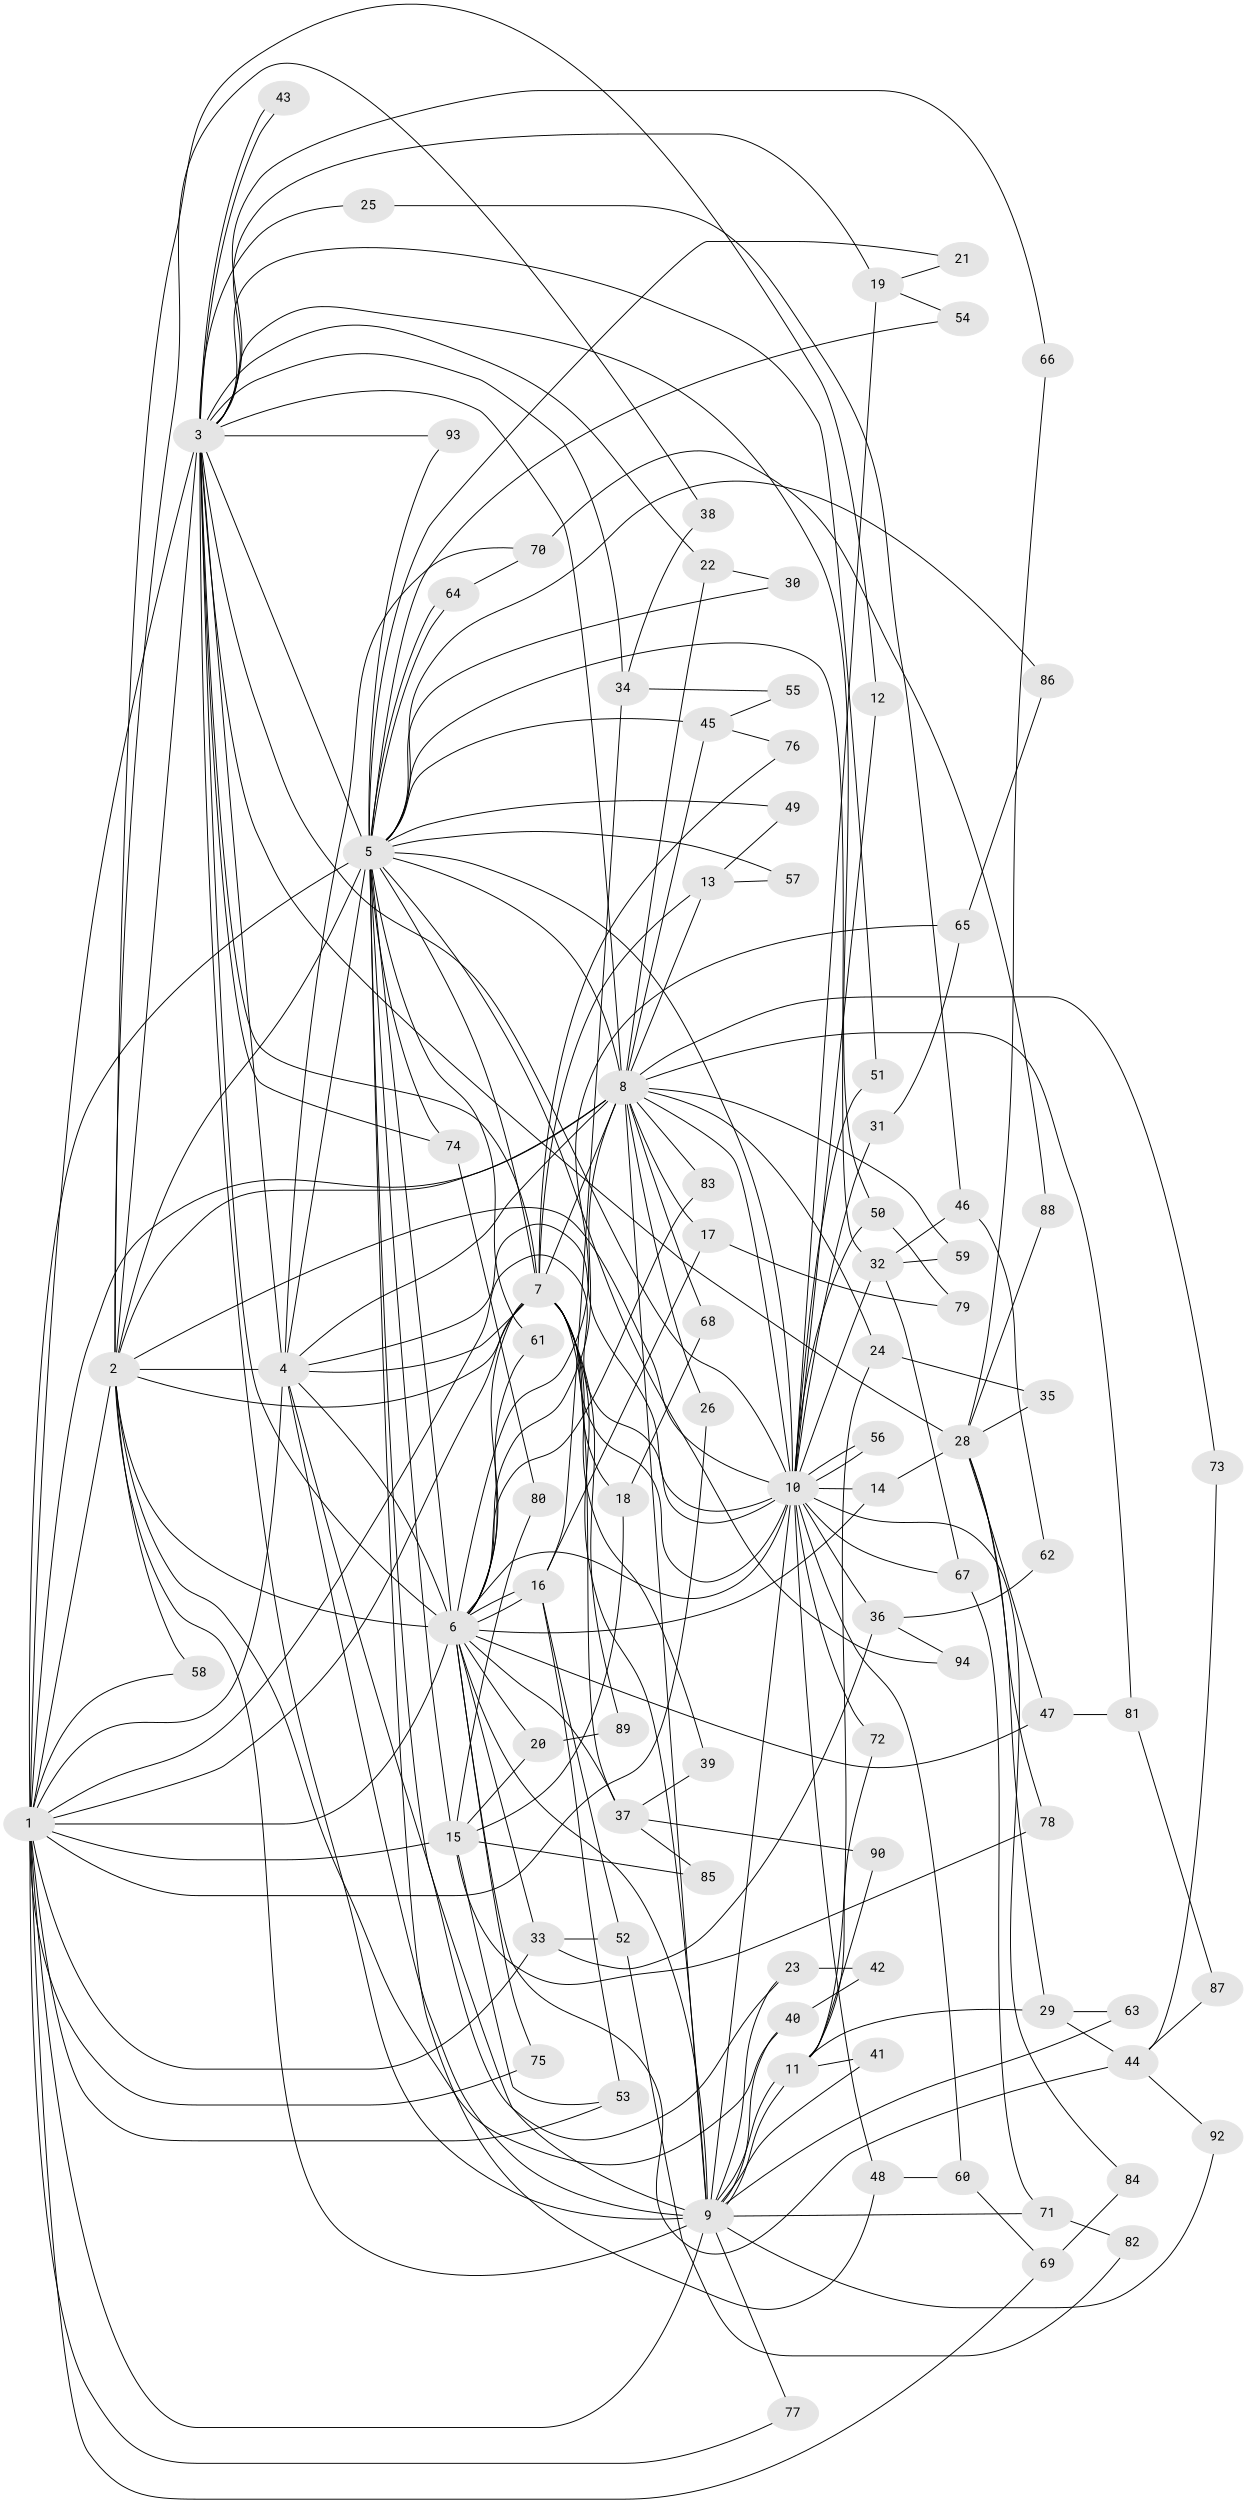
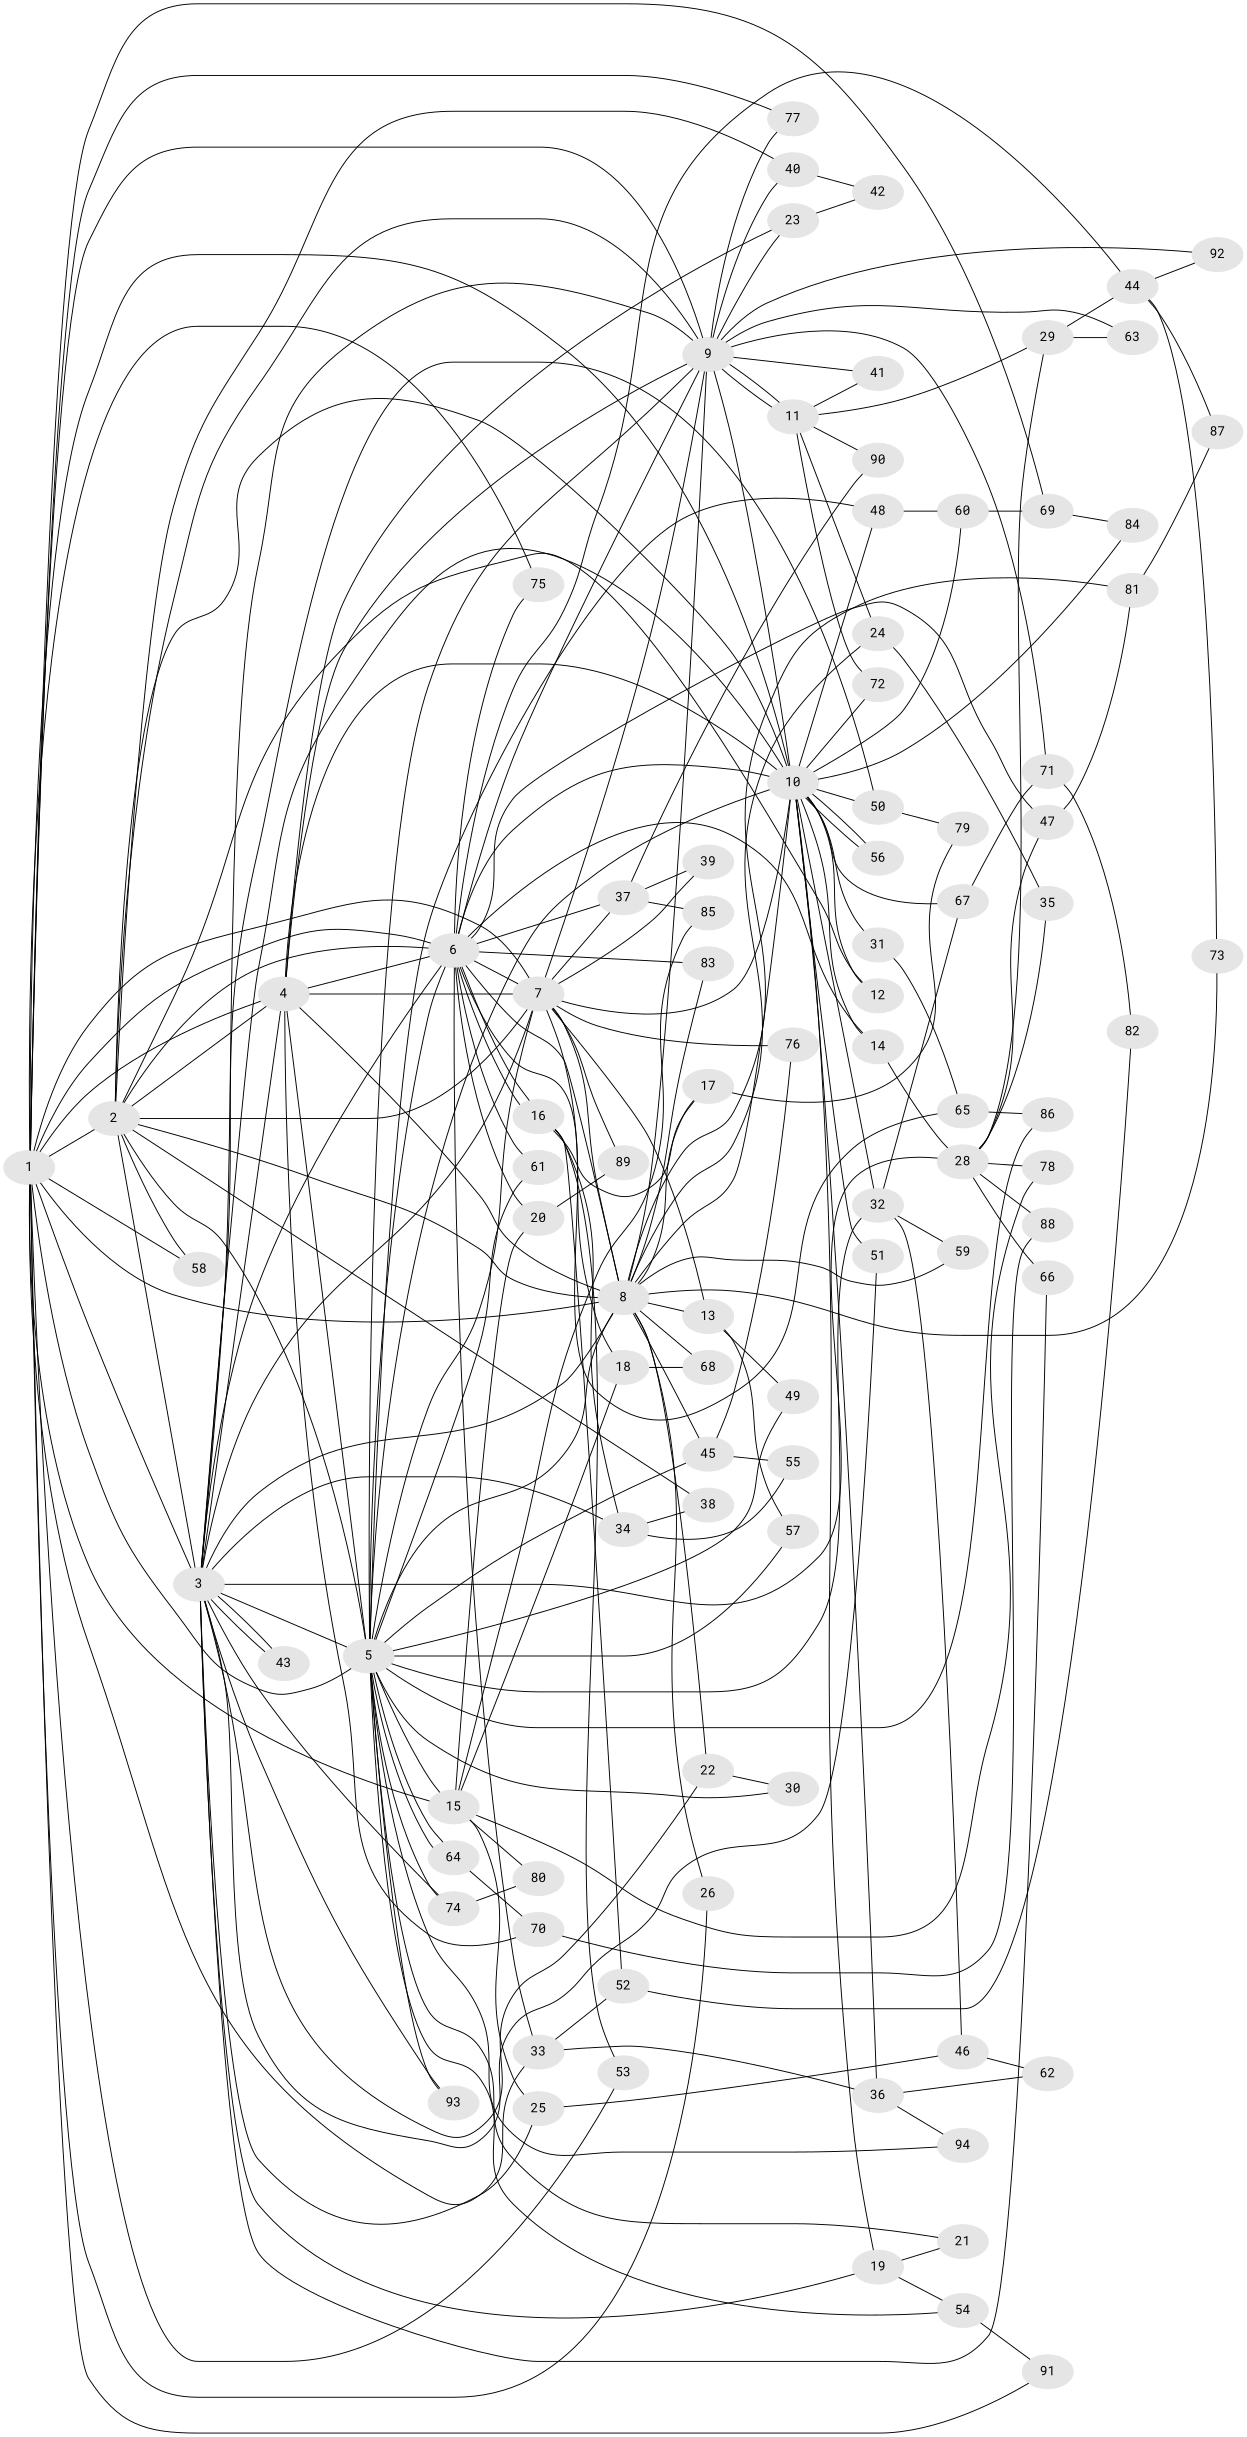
(495, 2015) -> (498, 1957)
none -> (1048, 2372)
